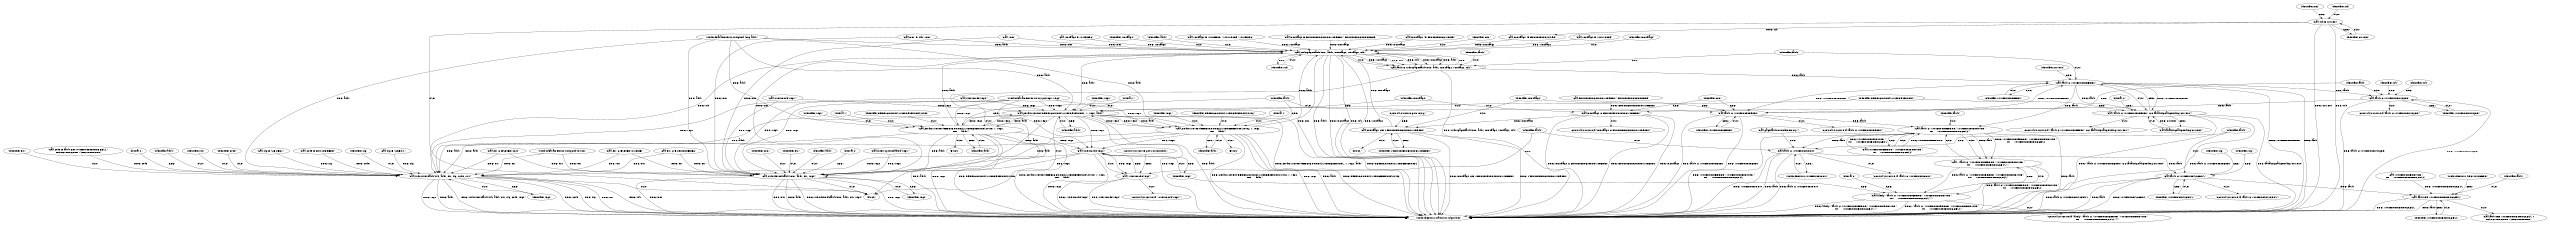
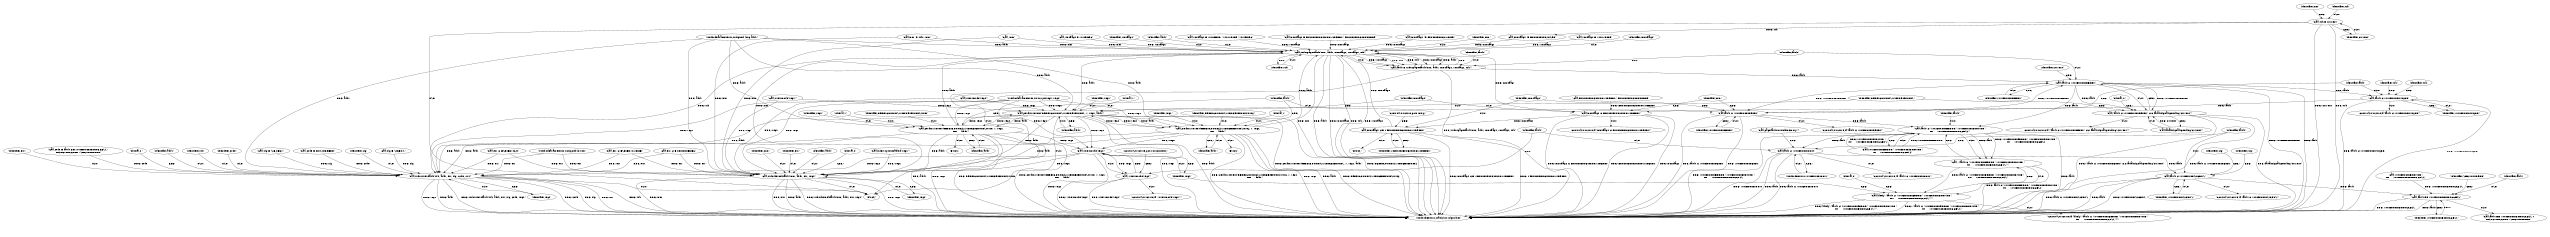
none -> (1494, 59)
(2467, 176) -> (2467, 176)
(2448, 207) -> (2448, 207)
